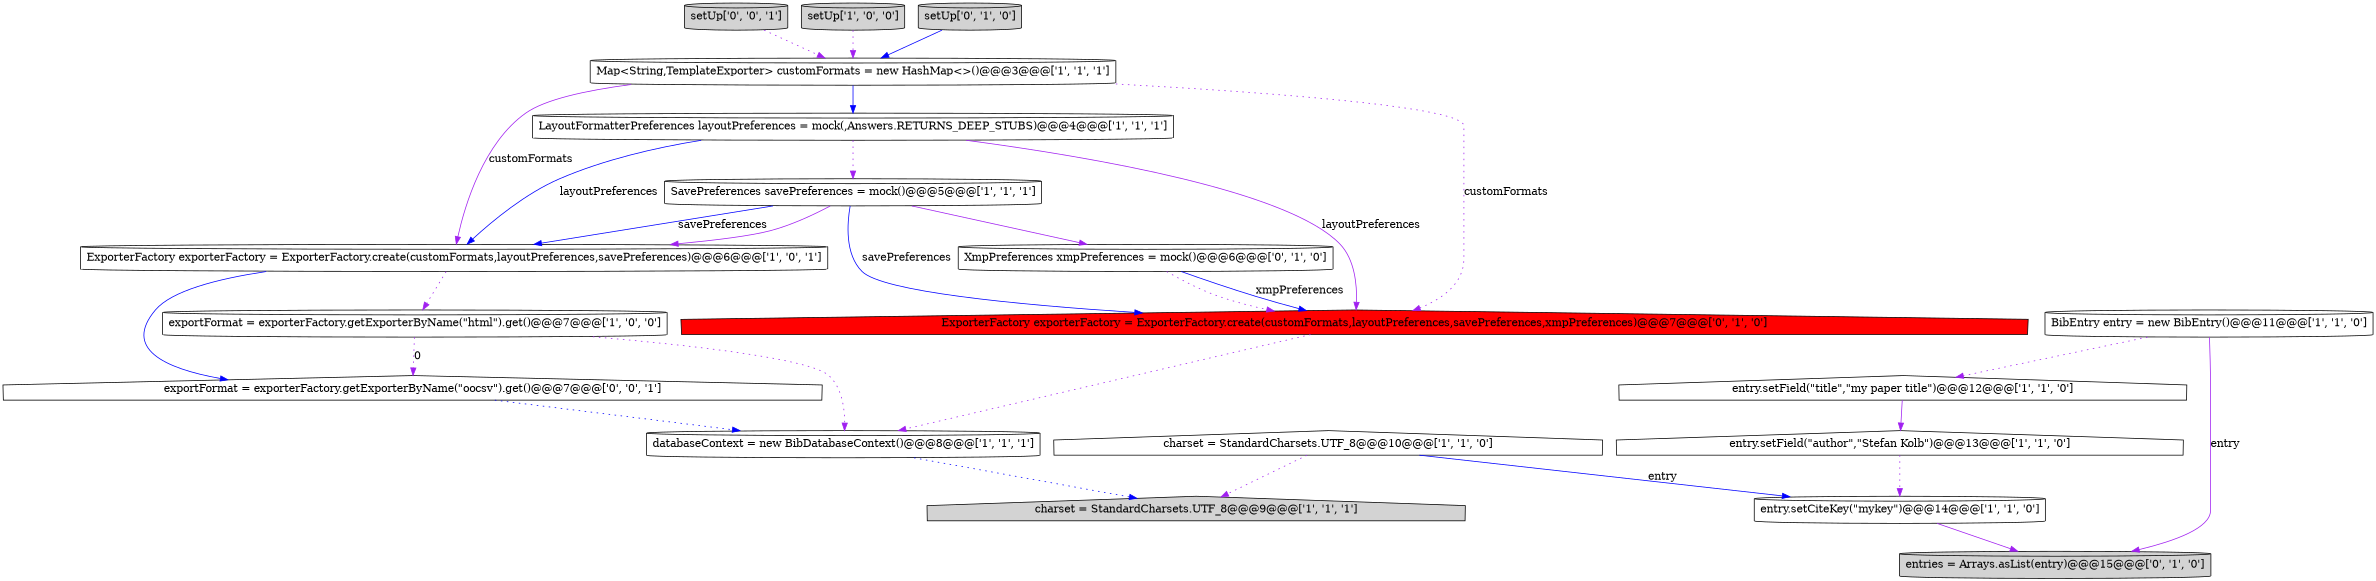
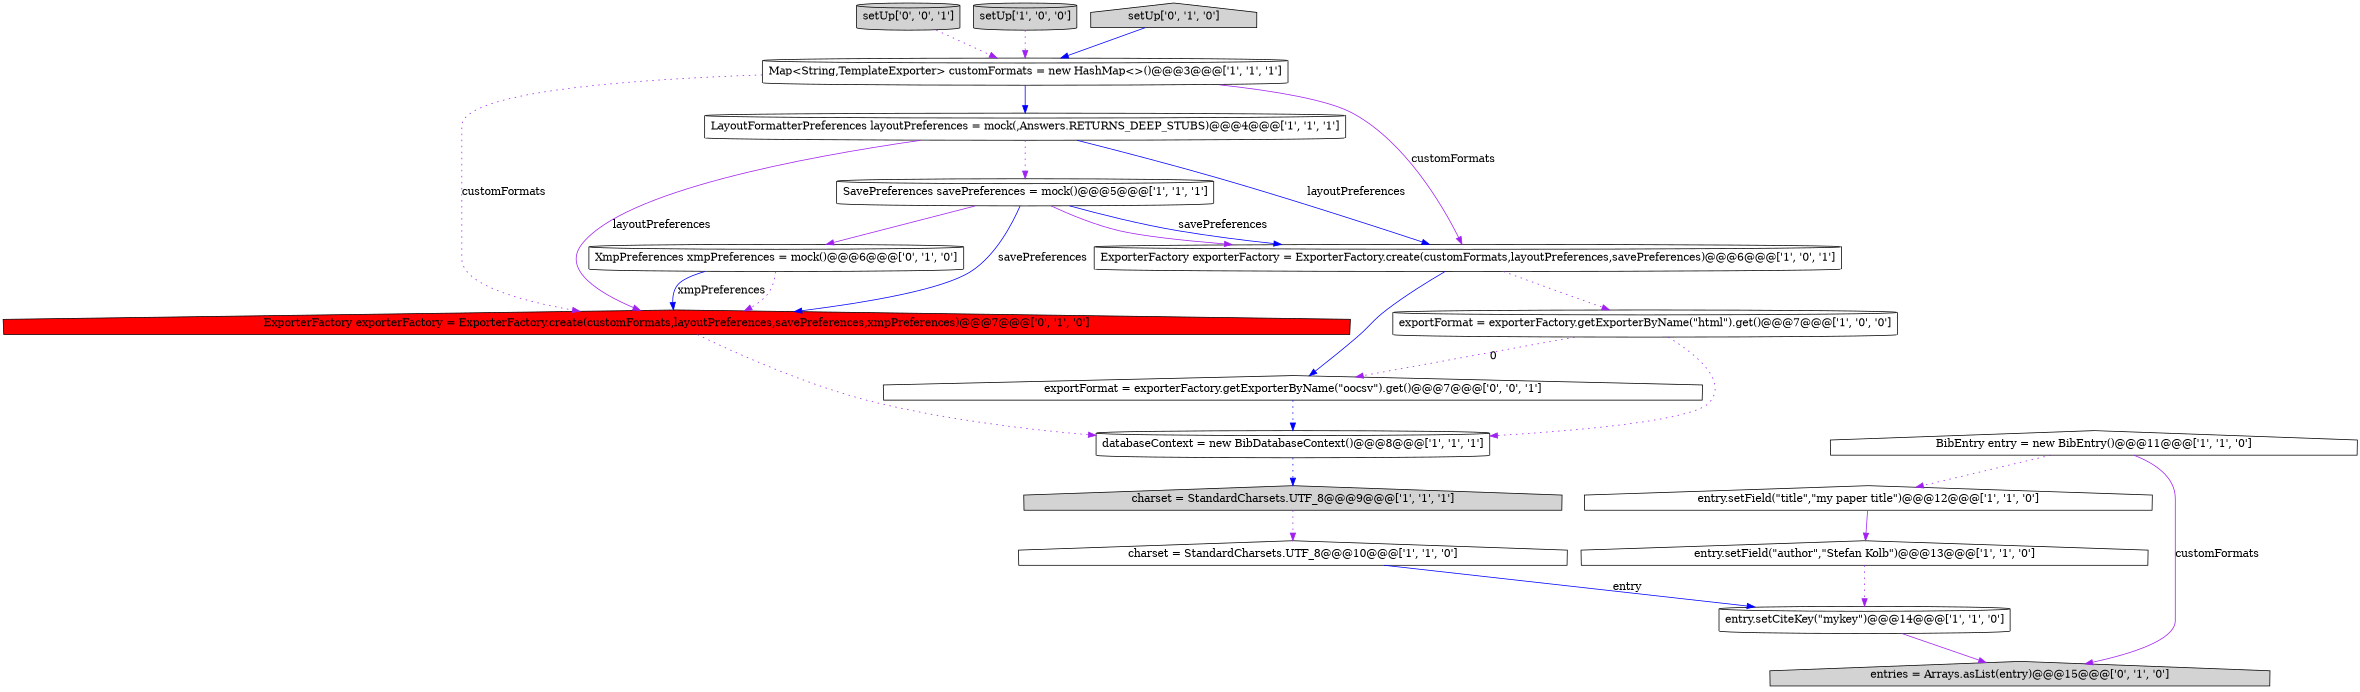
(970, 17) -> (1174, 17)
(2209, 324) -> (2094, 444)
(2225, 444) -> (2218, 554)
(1267, 474) -> (1293, 522)
(2055, 565) -> (2020, 675)
